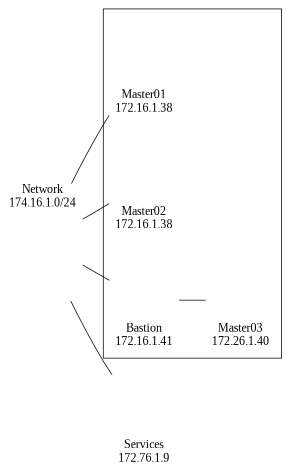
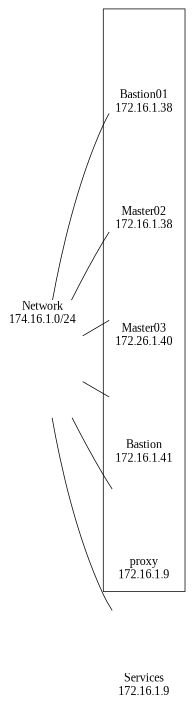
(144, 67) -> (144, 67)
(192, 300) -> (96, 328)
(144, 417) -> (144, 650)
none -> (144, 534)
